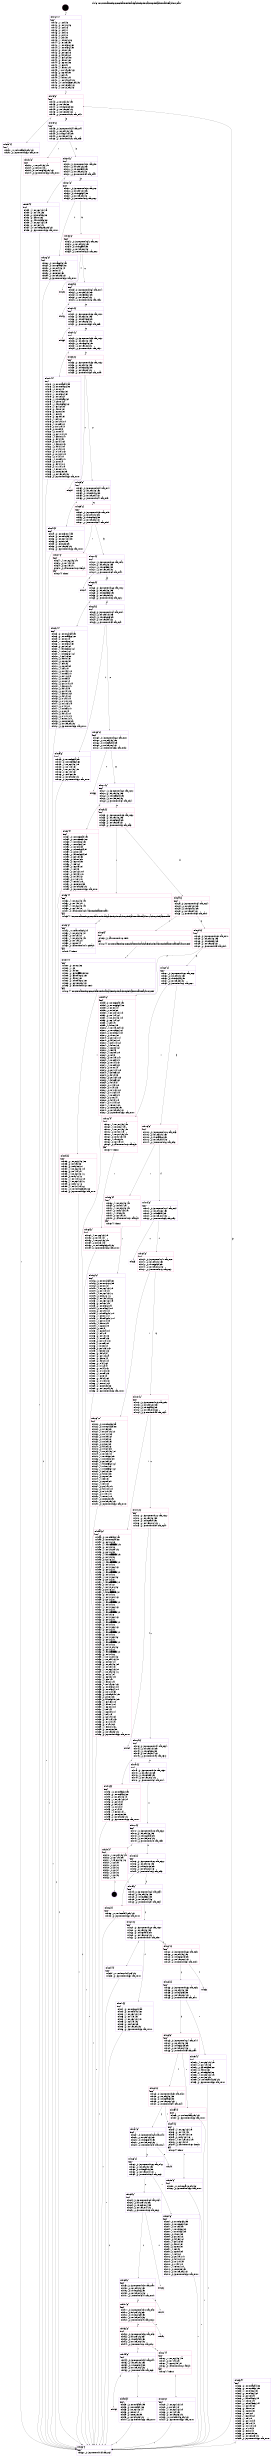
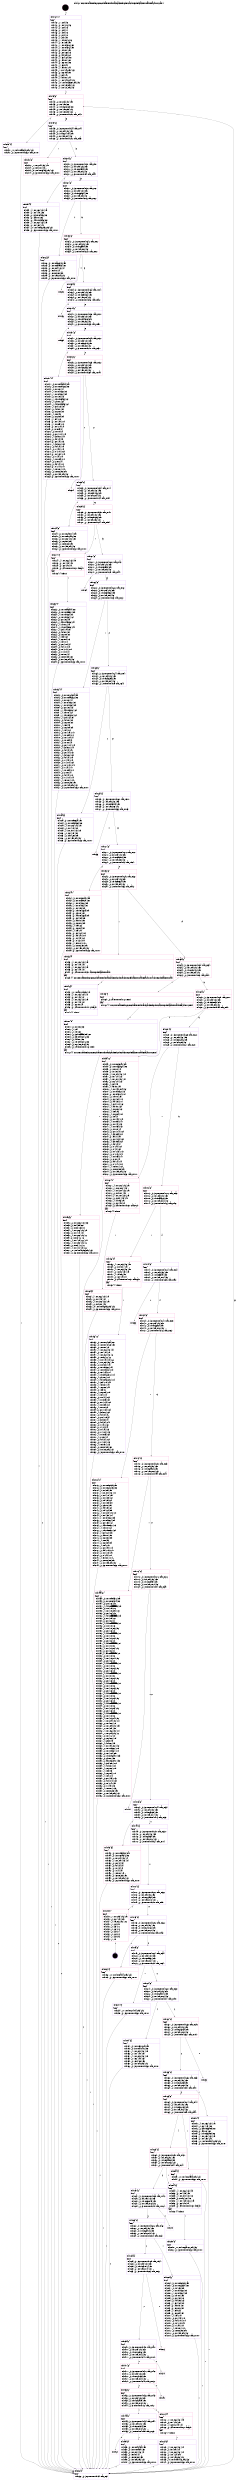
none -> (68, 589)
(133, 1953) -> (139, 1984)
